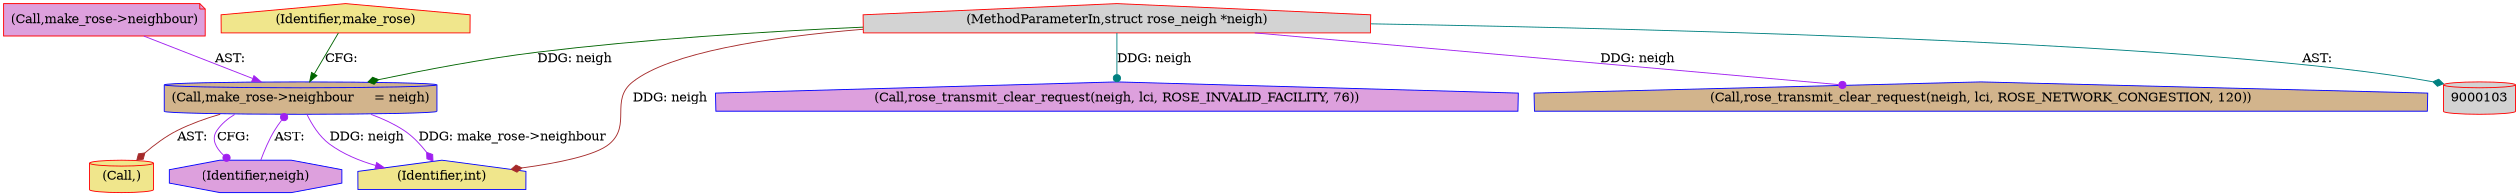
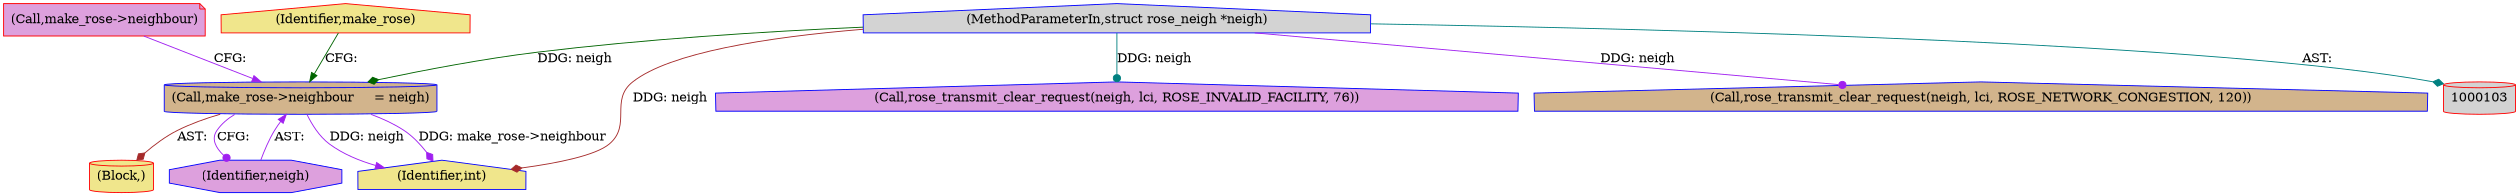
(1117, 20) -> (1117, 20)
(232, 59) -> (232, 59)
(2479, 98) -> (2479, 98)
(270, 139) -> (270, 139)
(121, 176) -> (121, 176)
